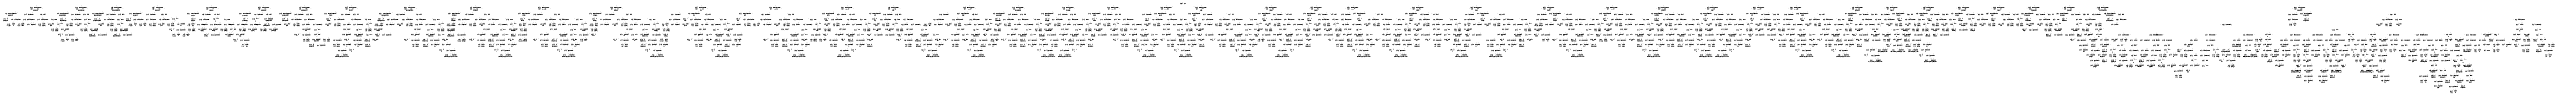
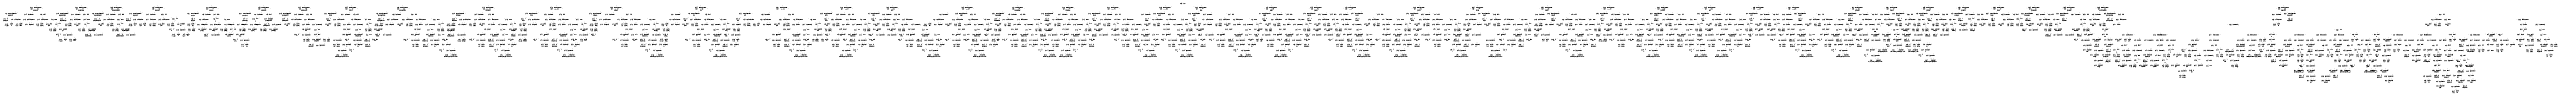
none -> (736, 30)
